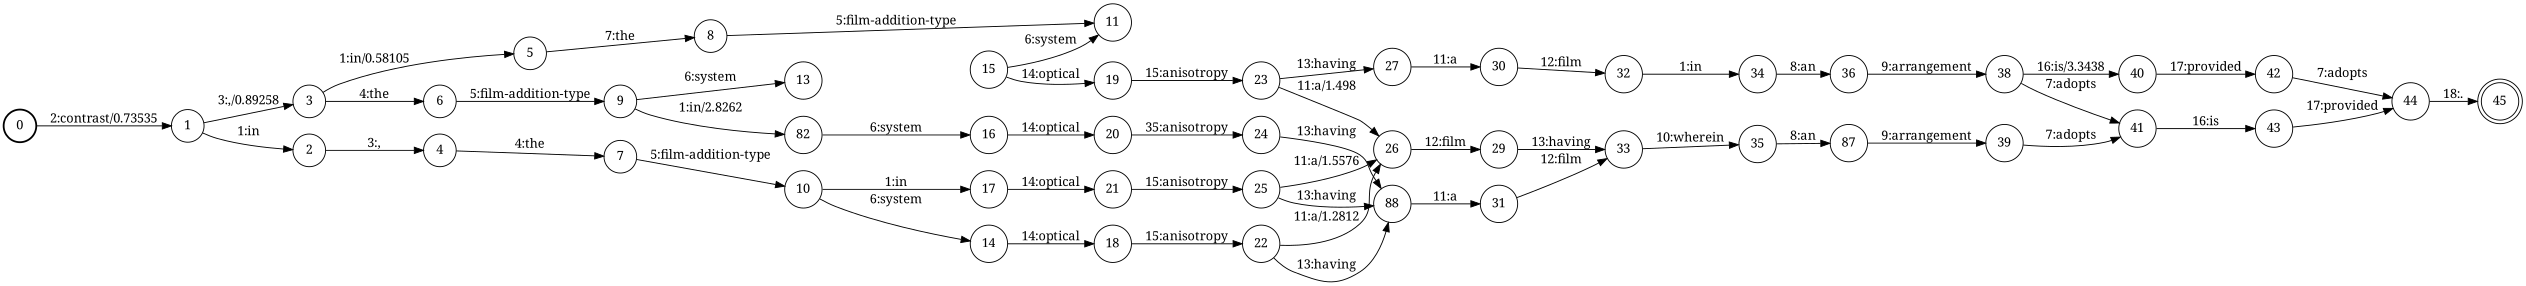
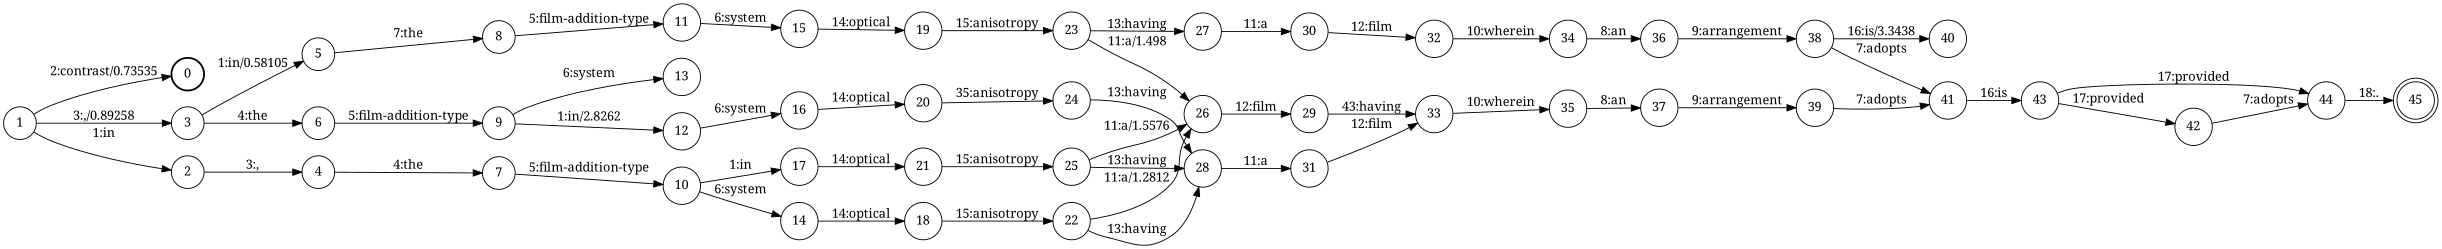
(1051, 58) -> (736, 25)
(1691, 67) -> (1501, 32)
(2201, 74) -> (2112, 113)
(99, 126) -> (97, 91)
(803, 135) -> (682, 131)
(1561, 143) -> (1372, 107)
(1849, 143) -> (1659, 108)
(1392, 204) -> (1203, 169)
